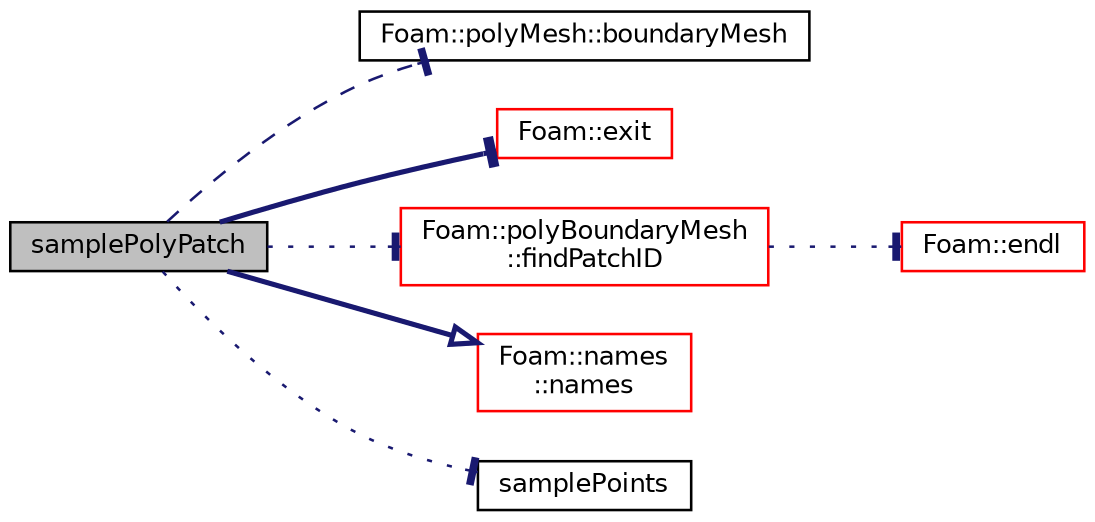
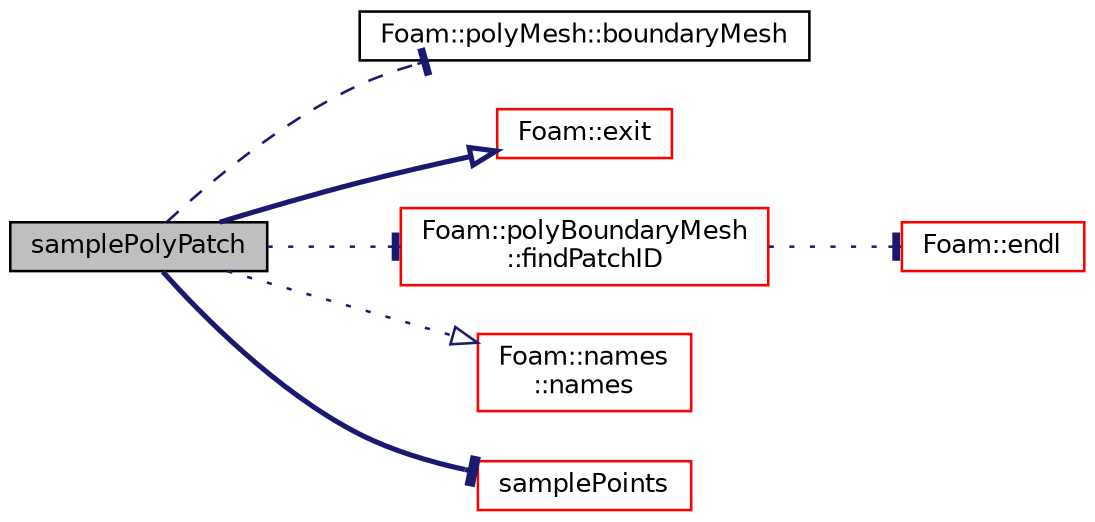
(351, 185) -> (345, 186)
(340, 303) -> (340, 303)
(298, 396) -> (298, 396)
(585, 486) -> (585, 486)
